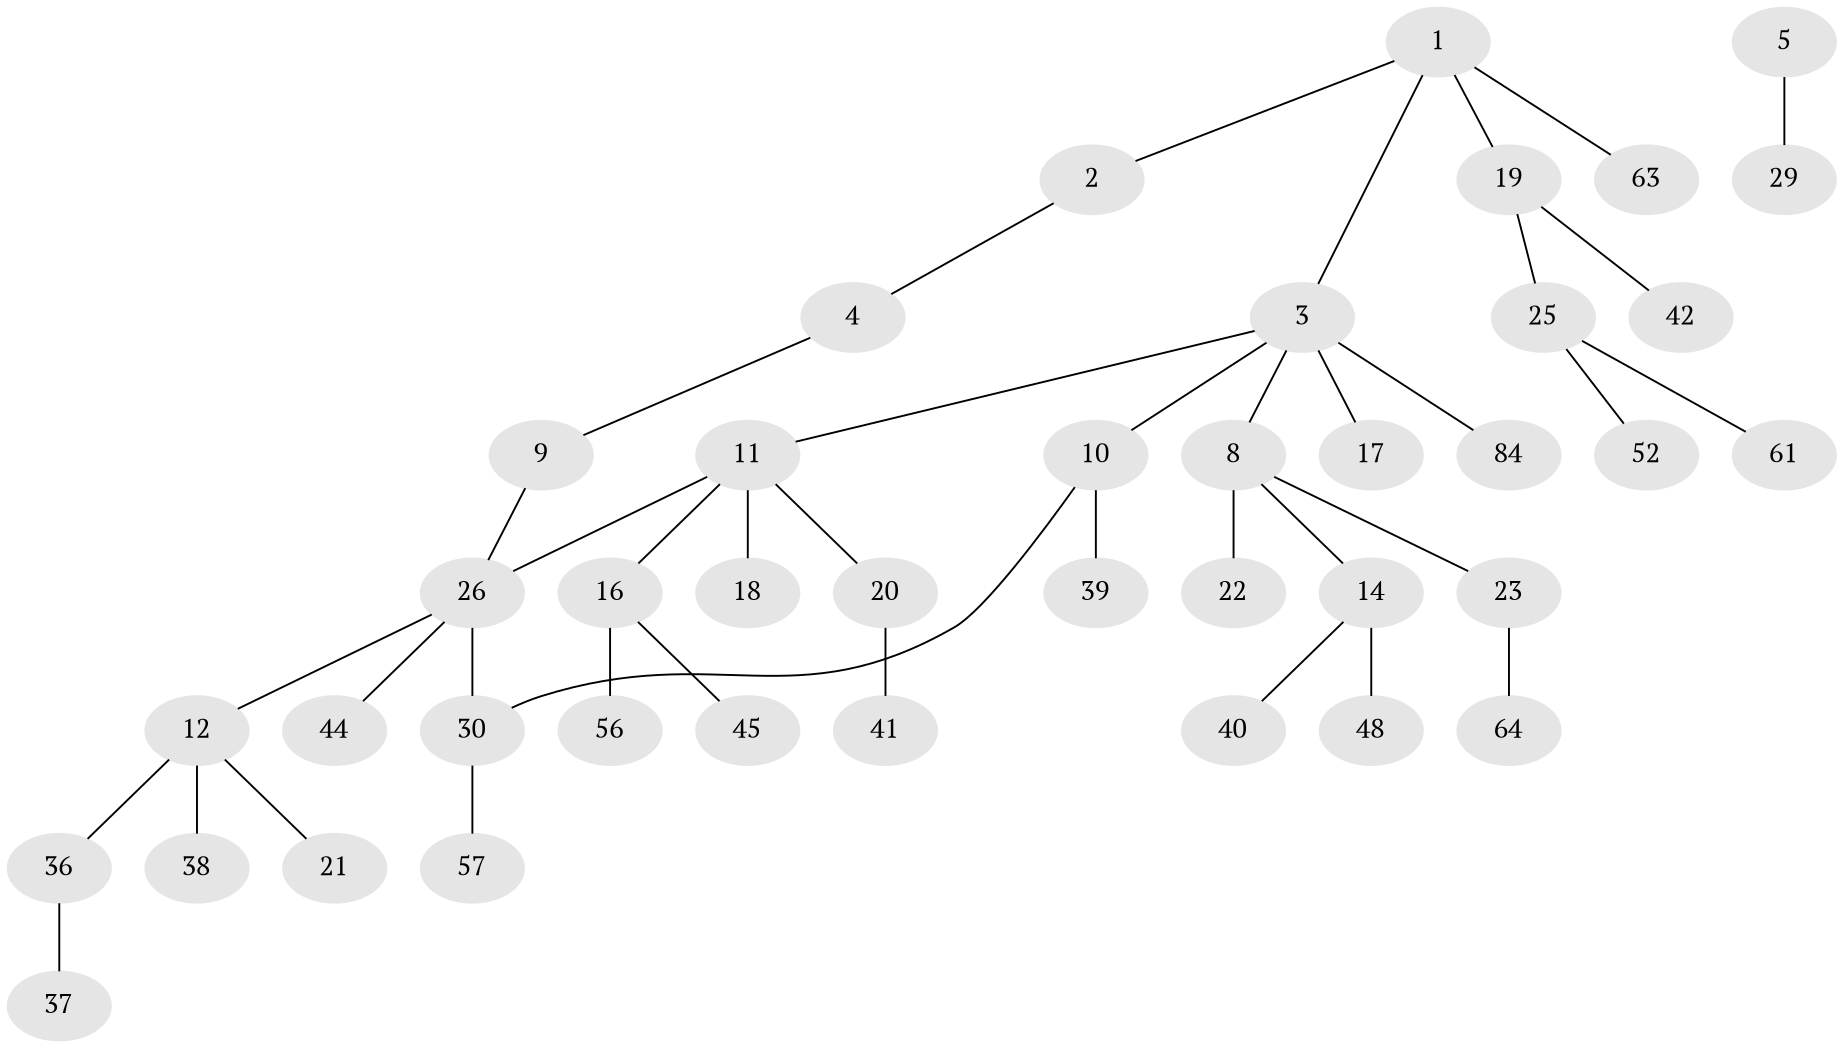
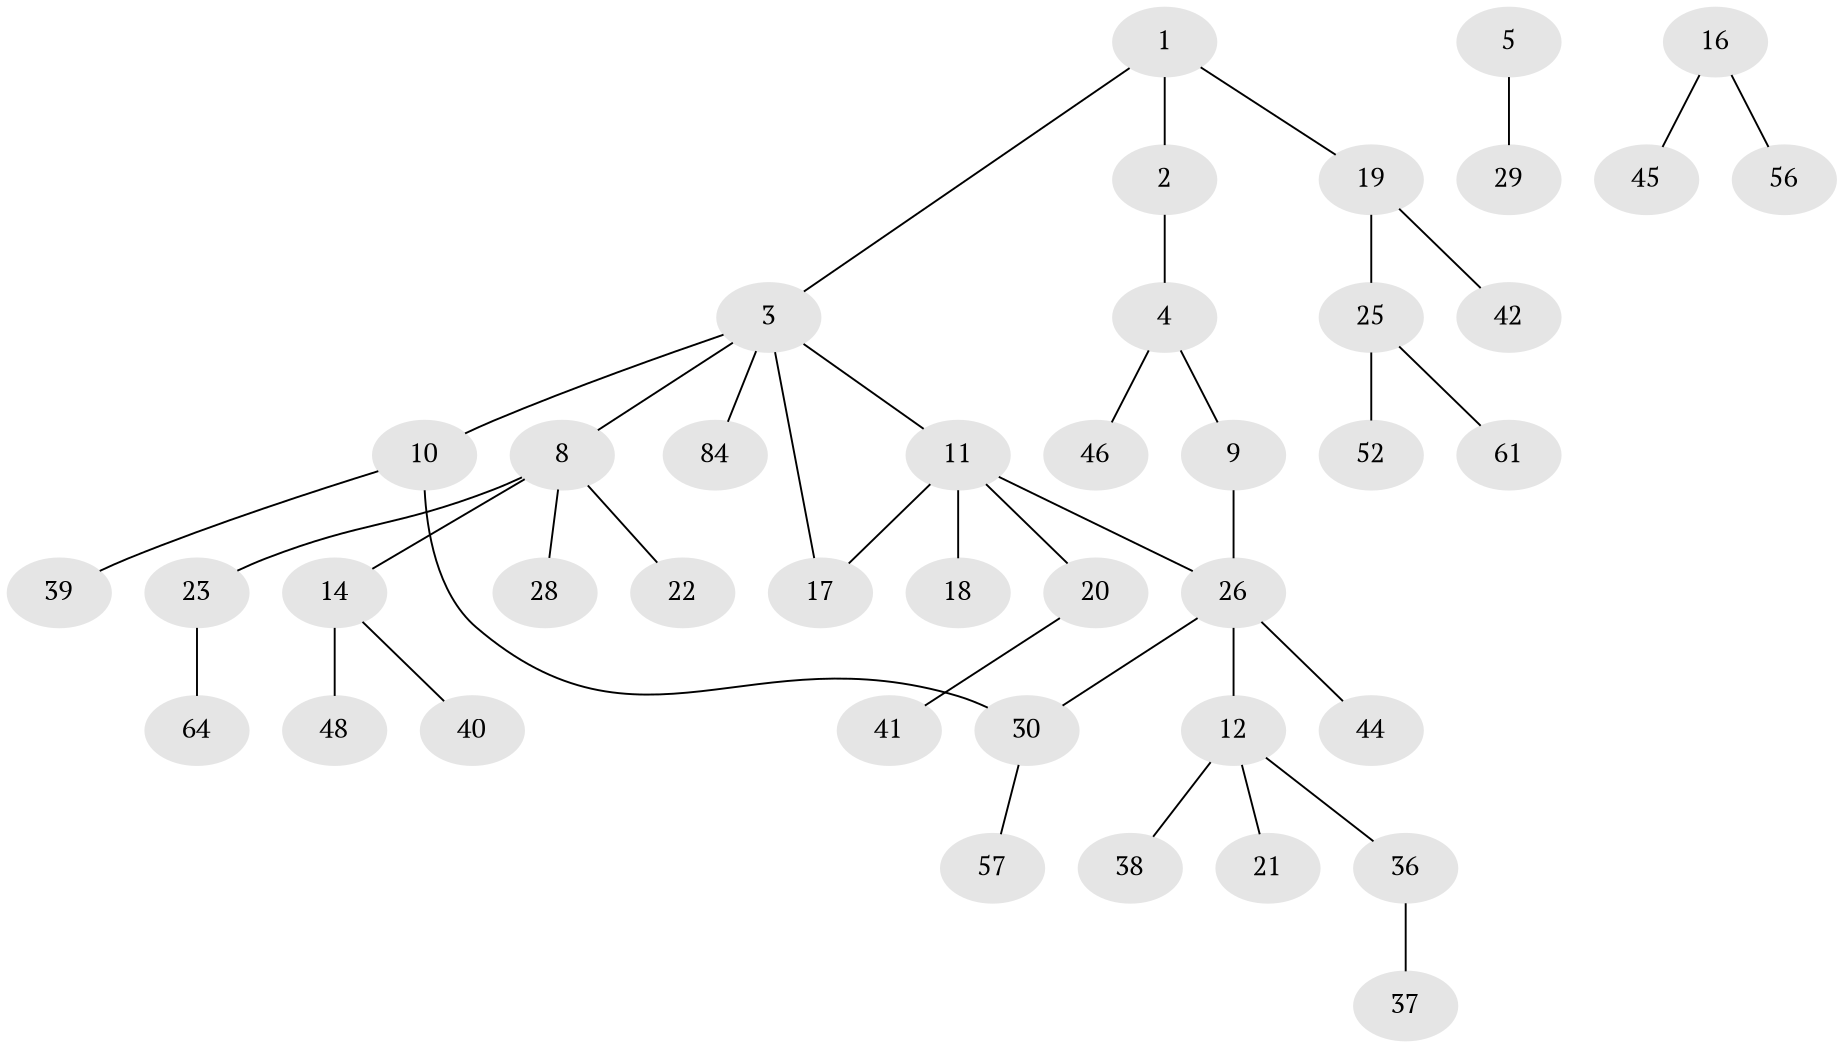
(1647, 180) -> none
none -> (1096, 455)
(679, 524) -> (890, 524)
none -> (545, 593)
